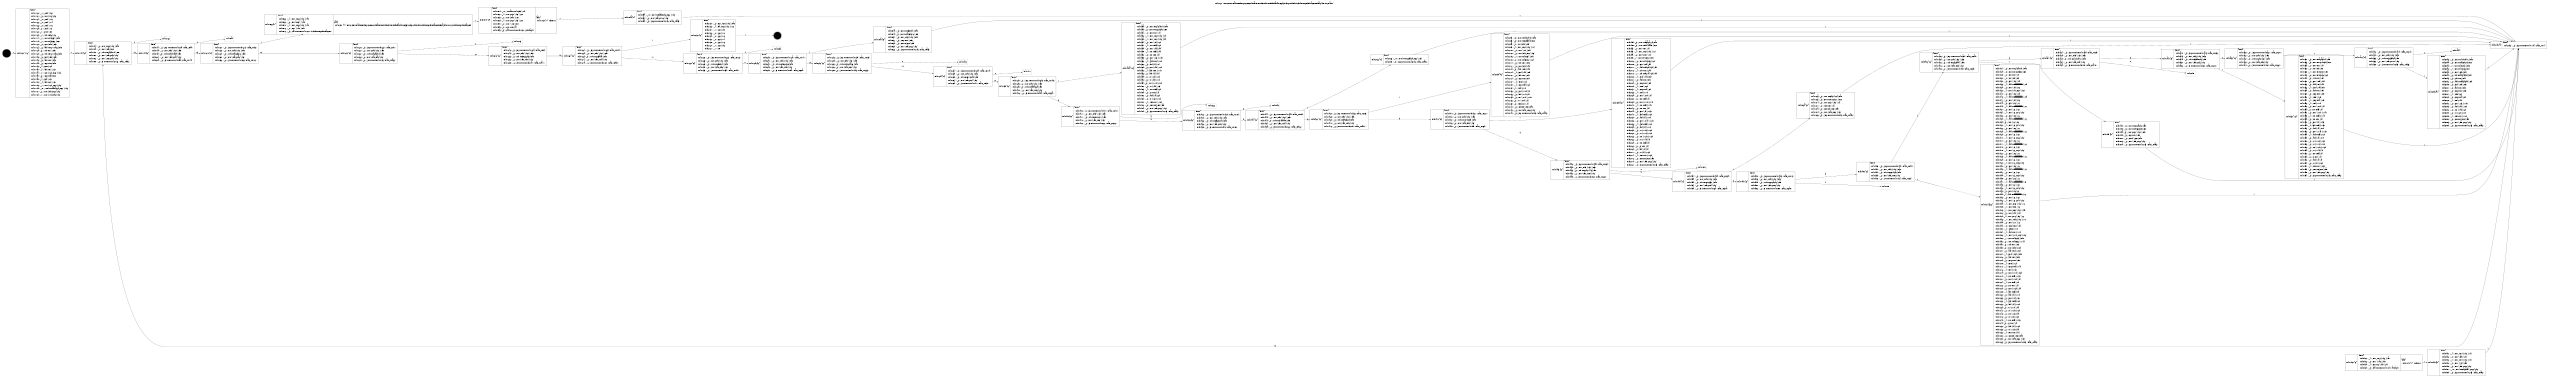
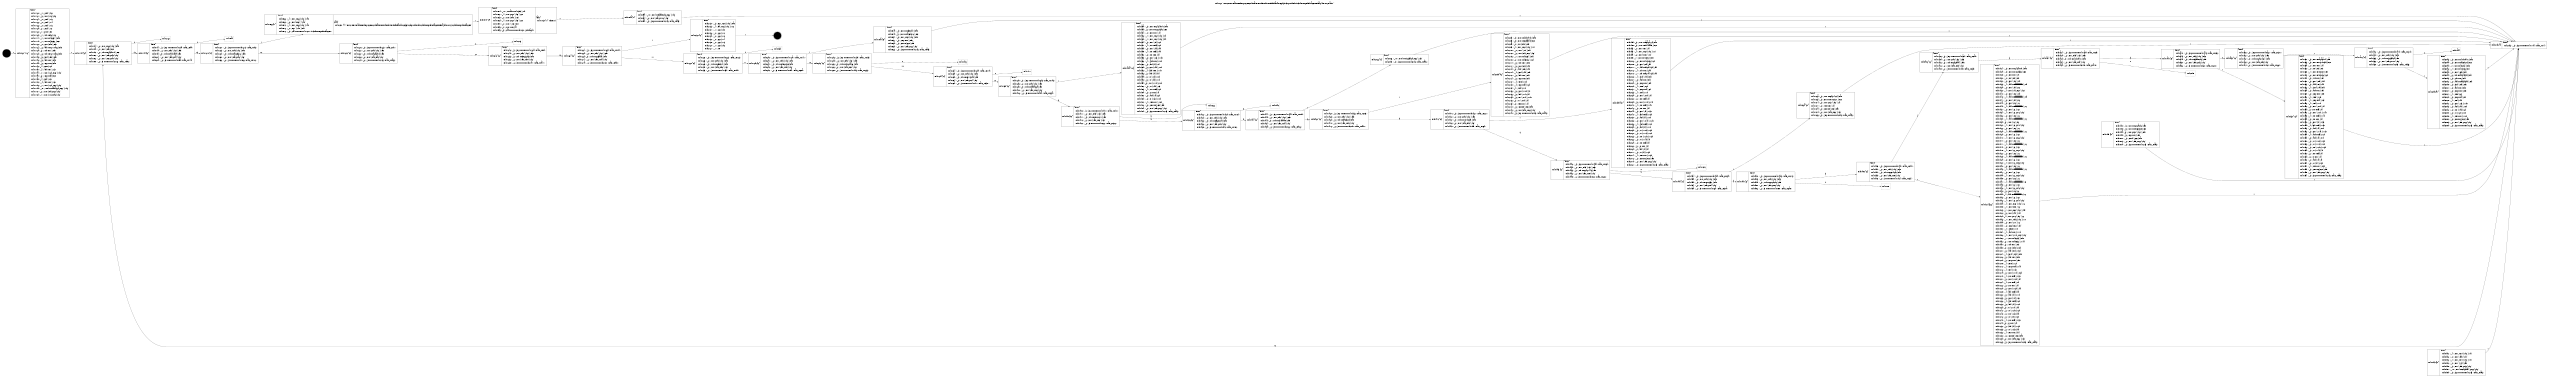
(2046, 75) -> none
(2384, 363) -> none
